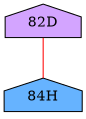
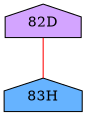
(43, 97) -> (43, 97)
